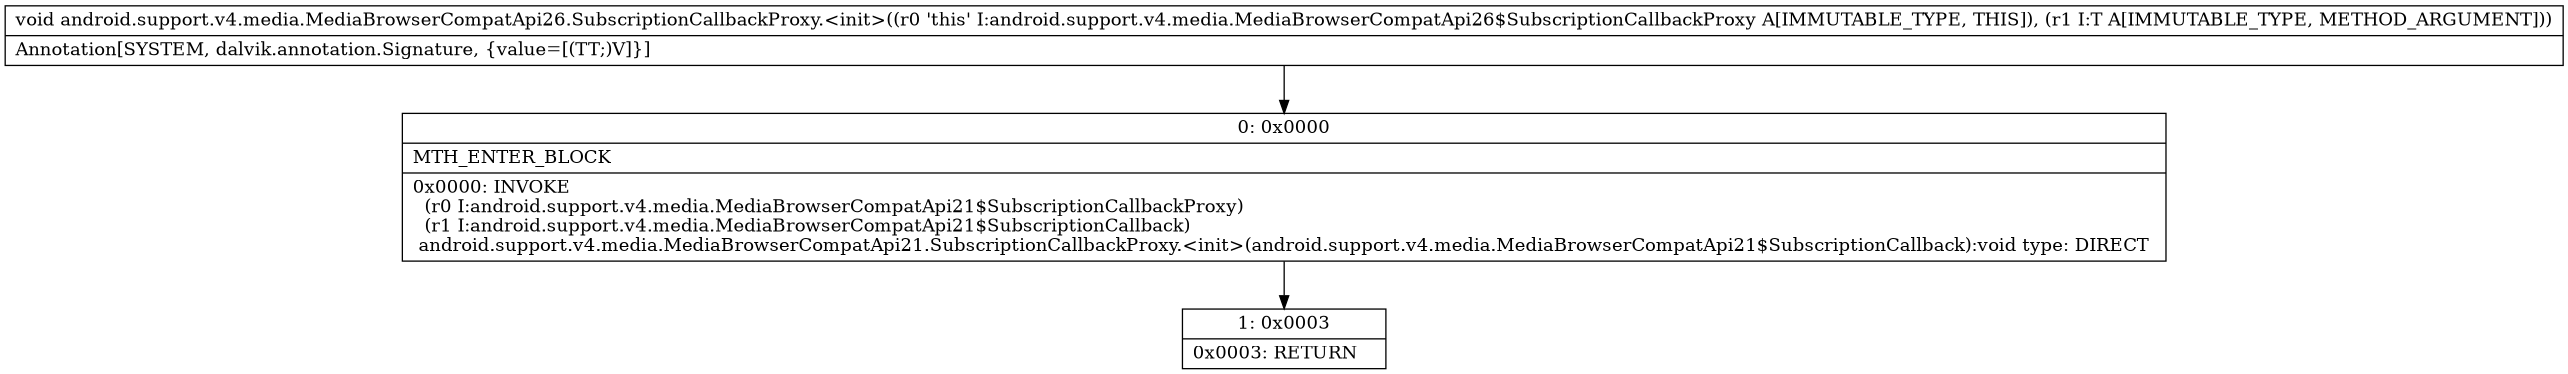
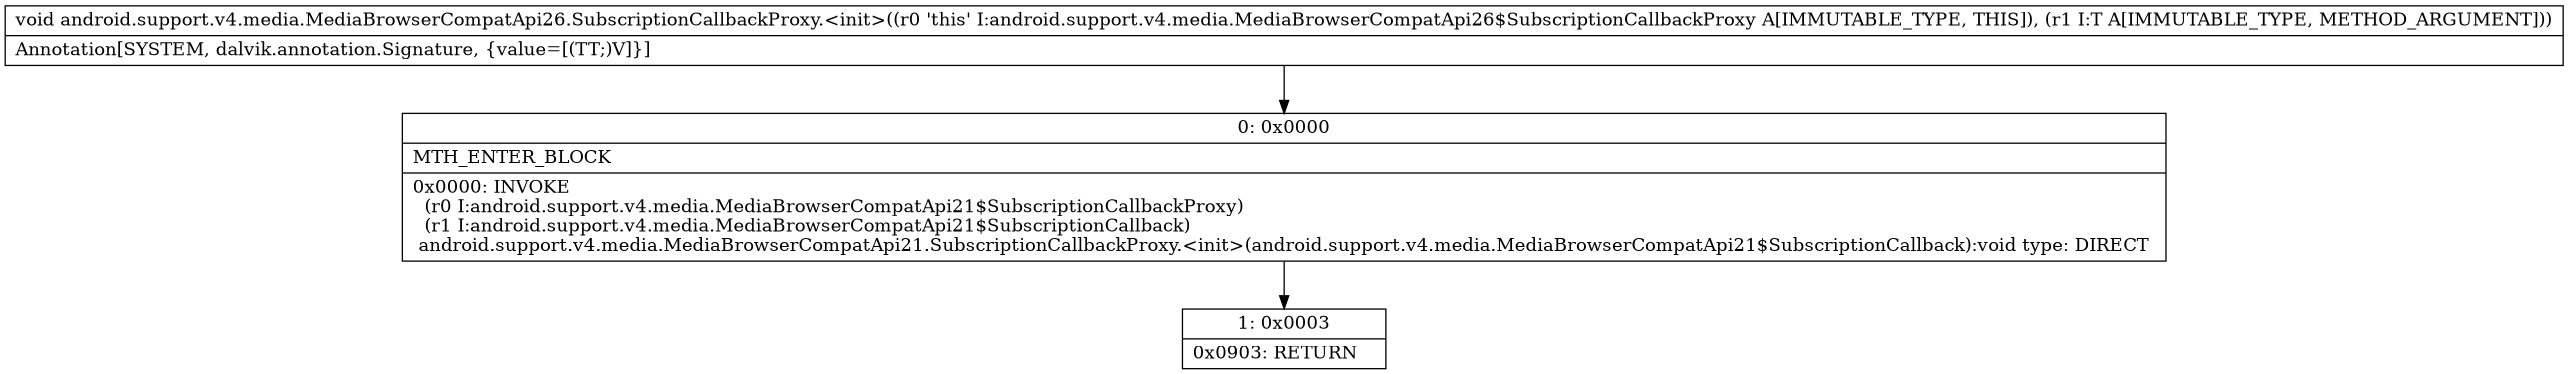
(1284, 353) -> (1284, 353)
